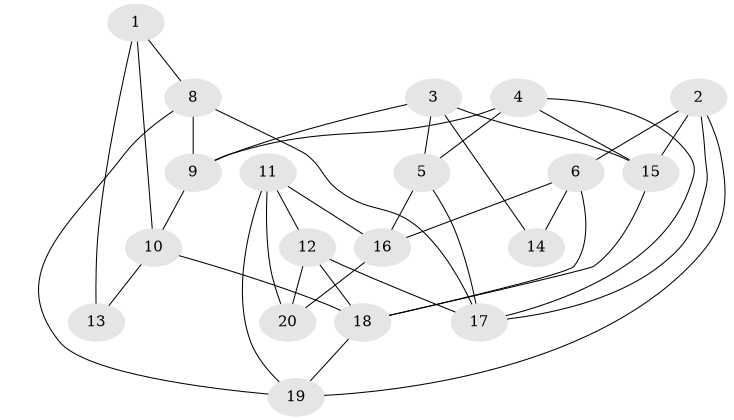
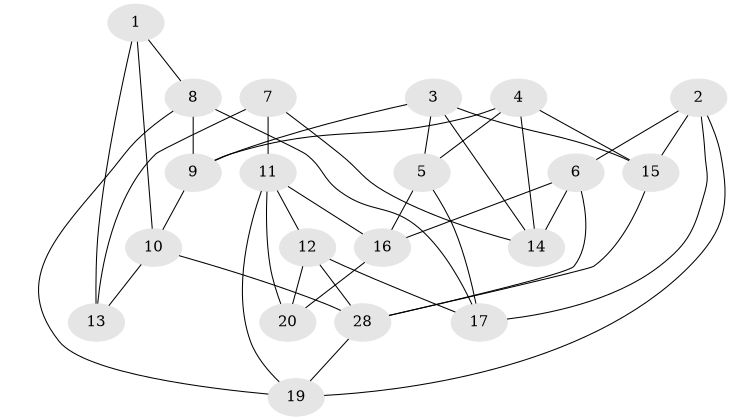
none -> (268, 98)
(681, 206) -> (528, 173)
(363, 322) -> (363, 322)
